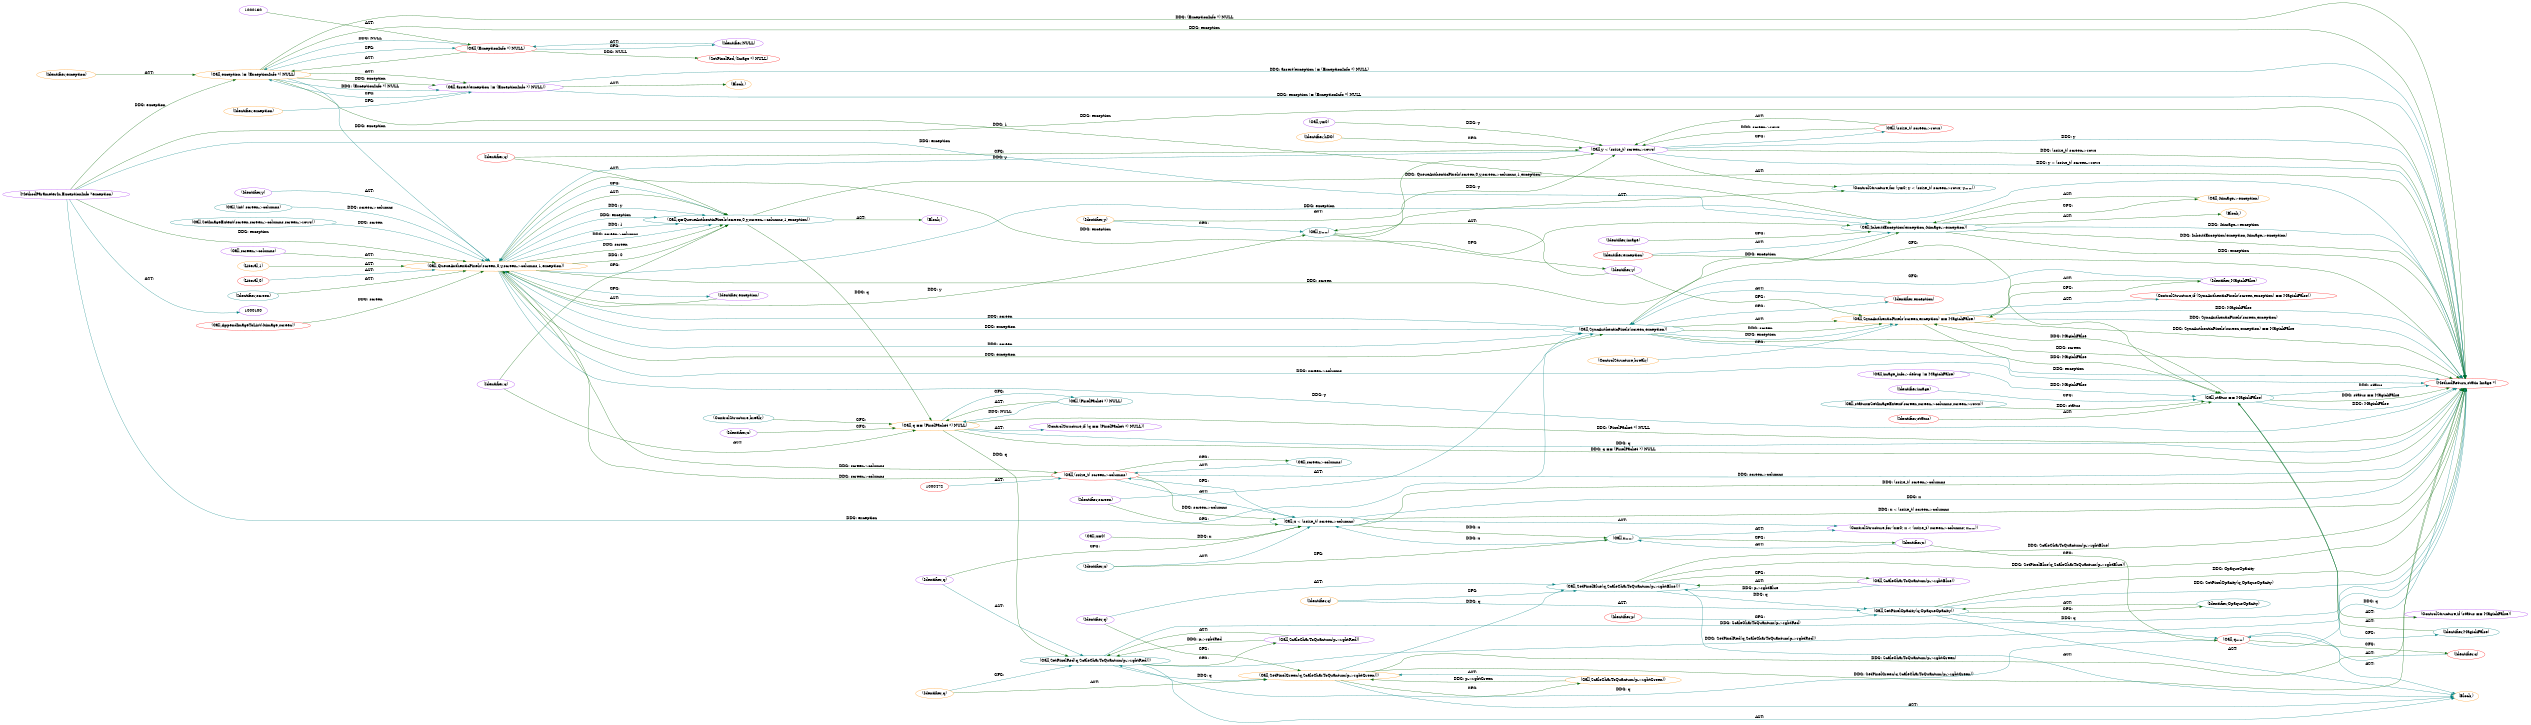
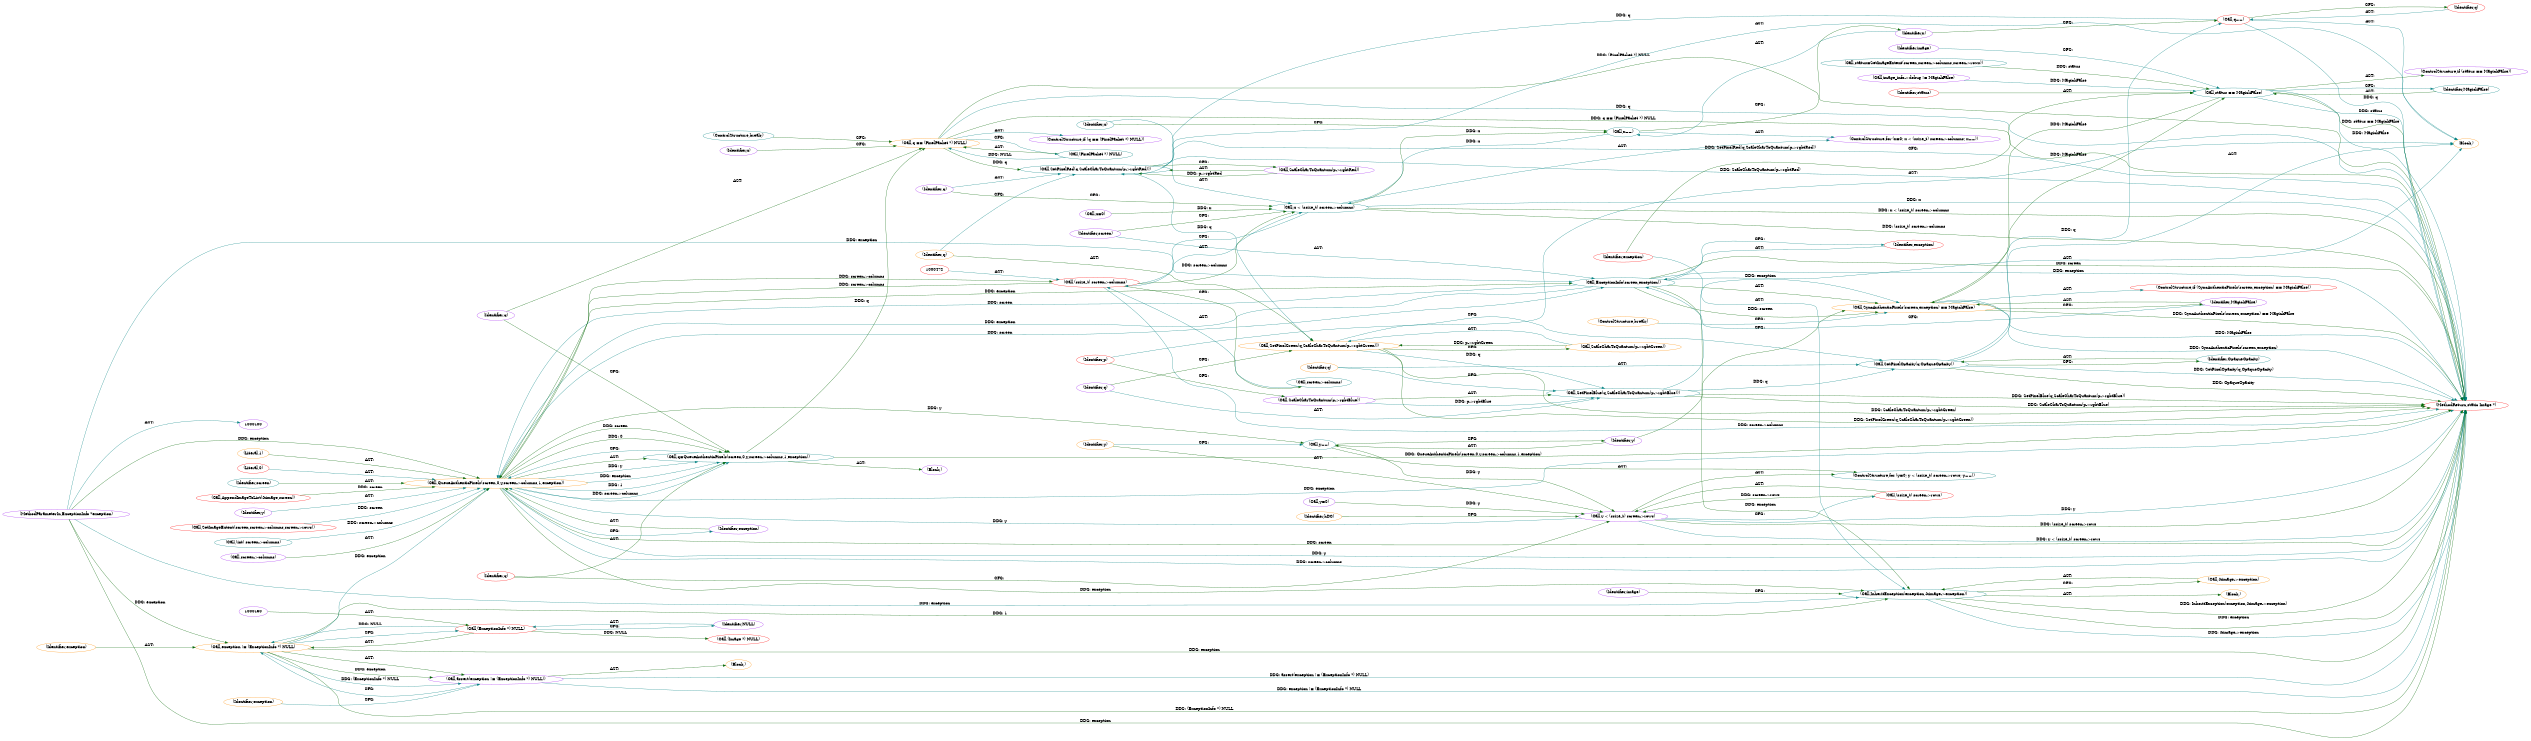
(739, 59) -> (739, 639)
(253, 222) -> (253, 528)
(1623, 330) -> (1623, 283)
(1760, 575) -> (1195, 382)
